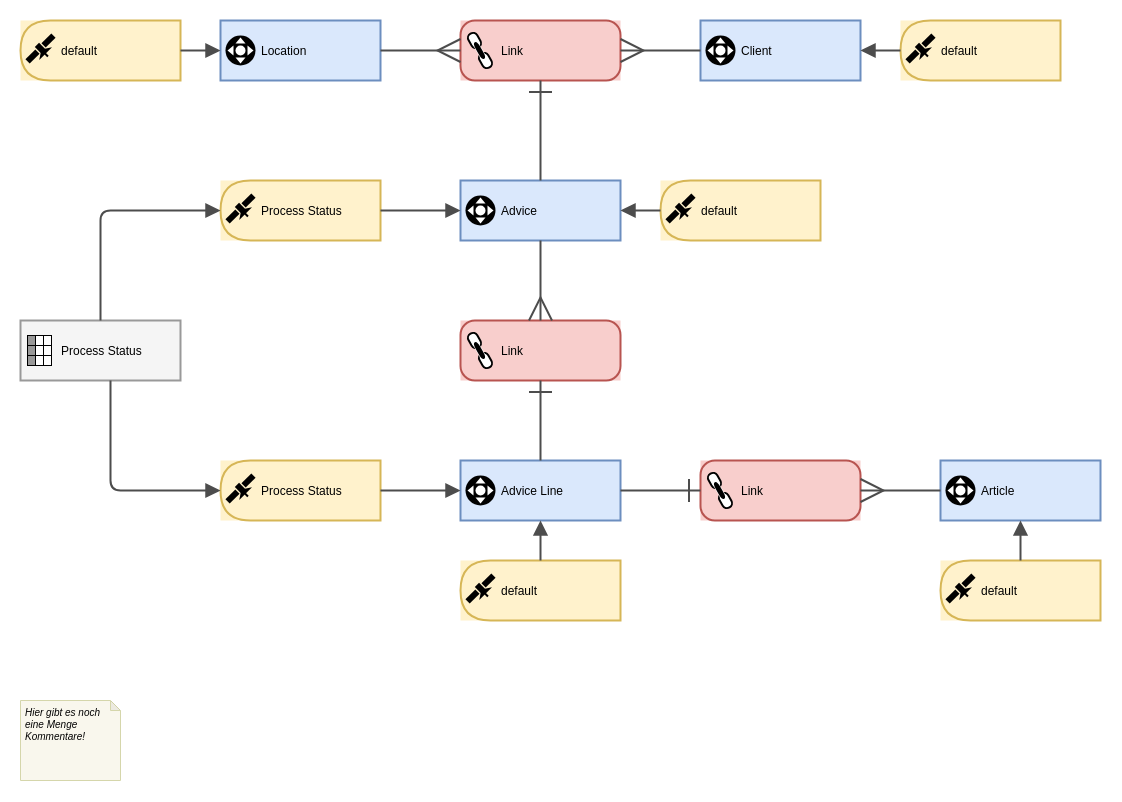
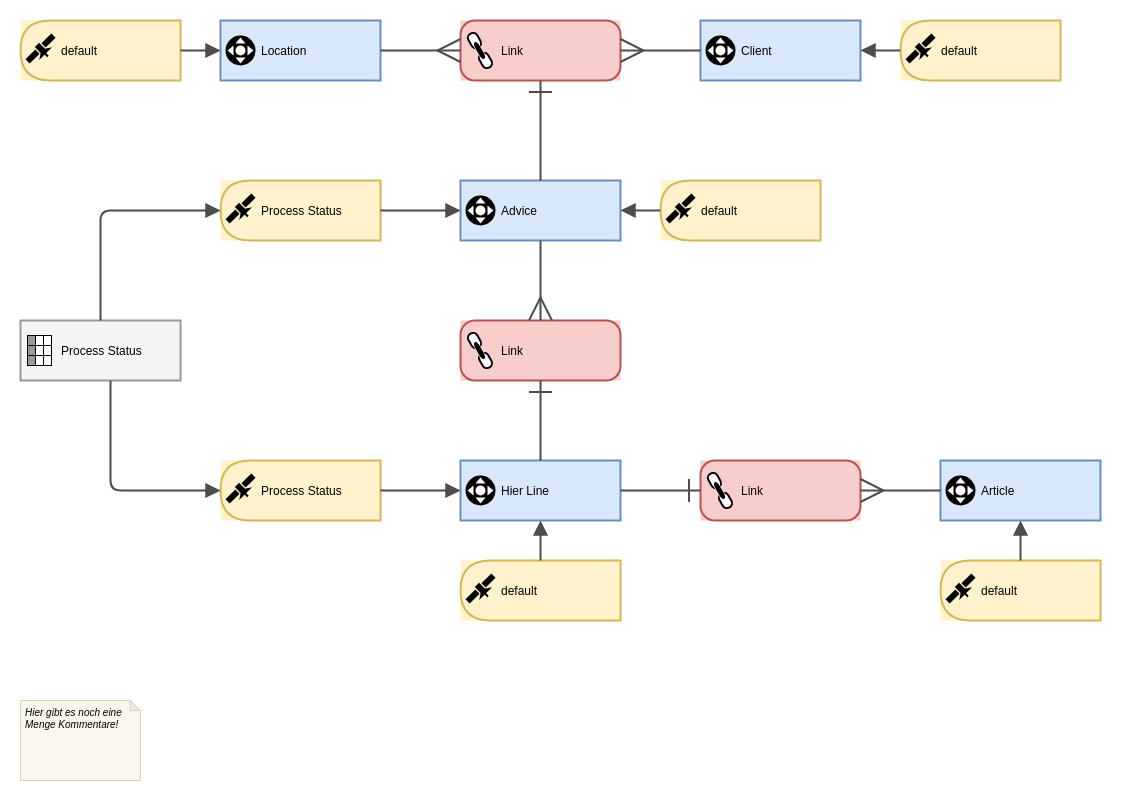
(533, 491) -> (527, 491)
(71, 741) -> (81, 741)
